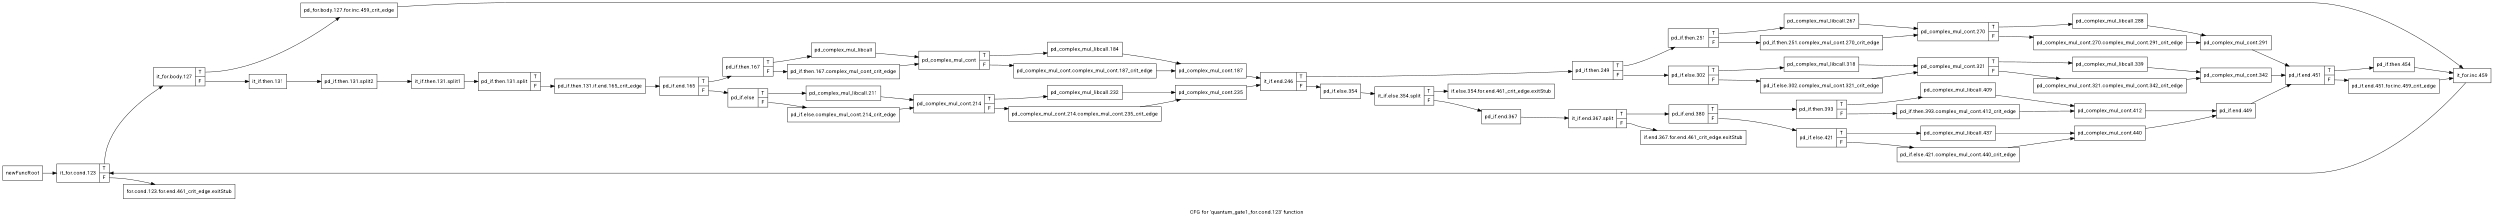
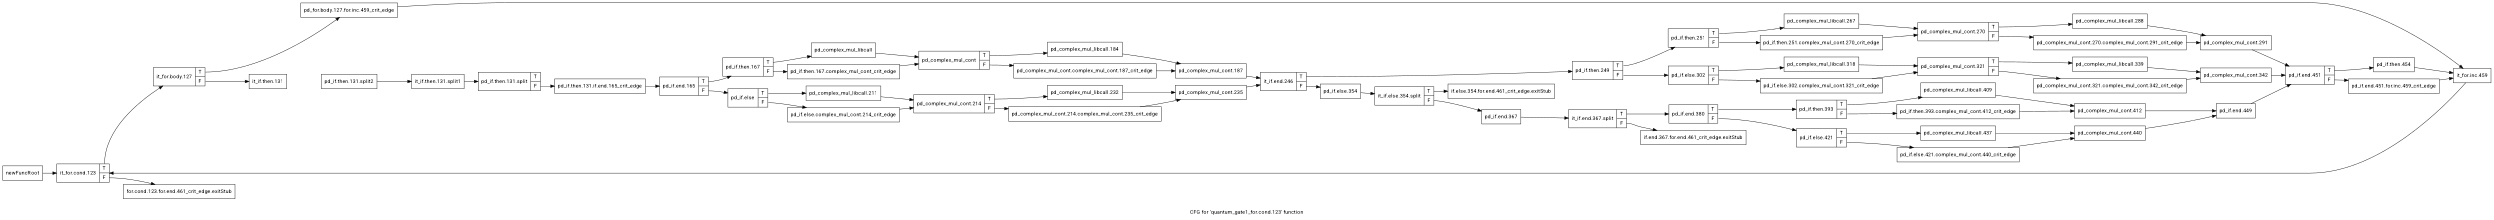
(302, 81) -> none
